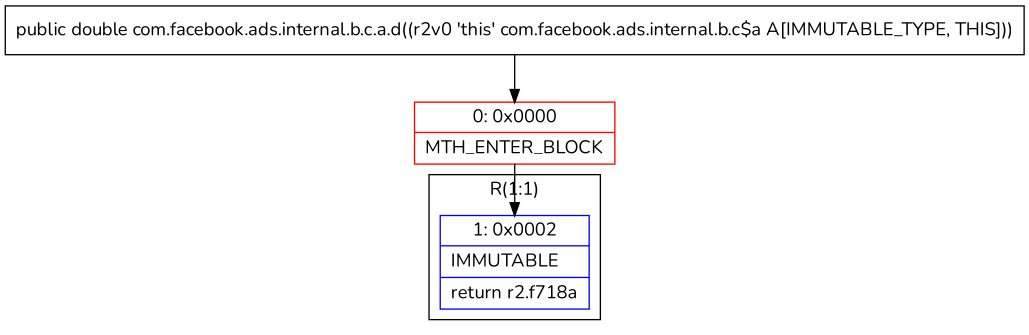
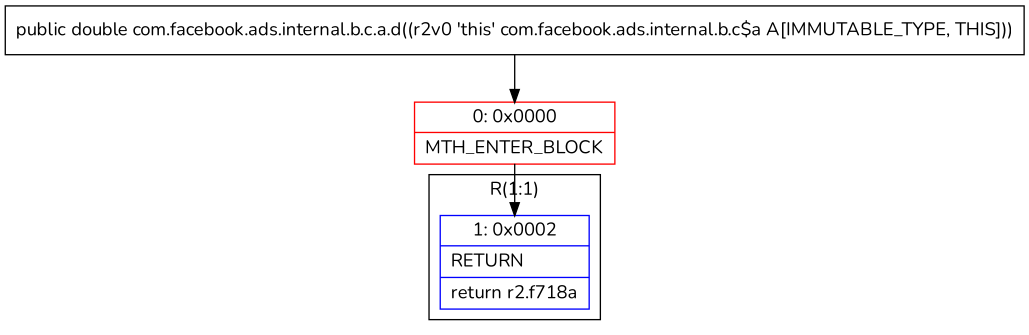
(505, 261) -> (488, 261)
